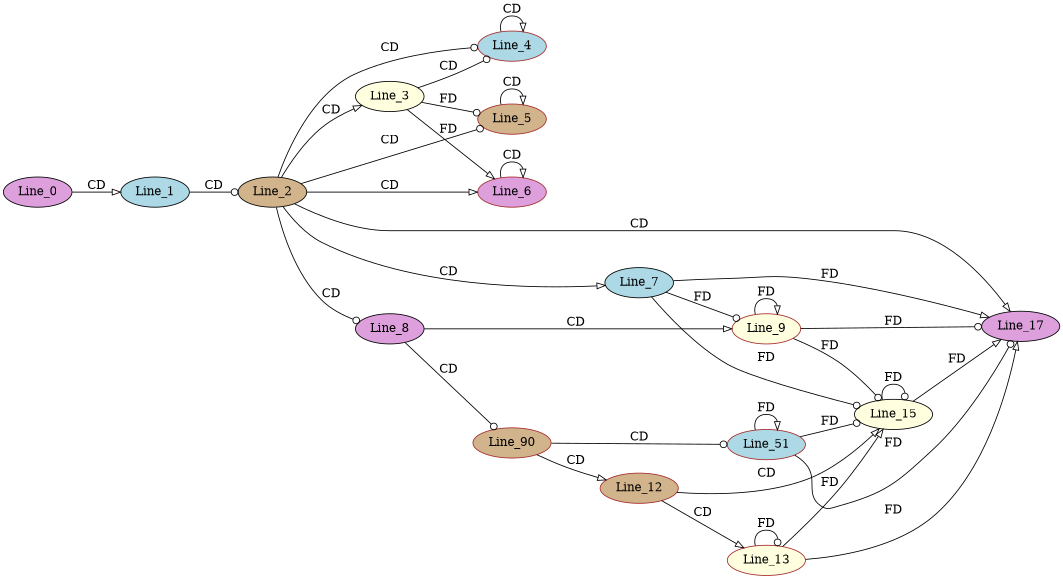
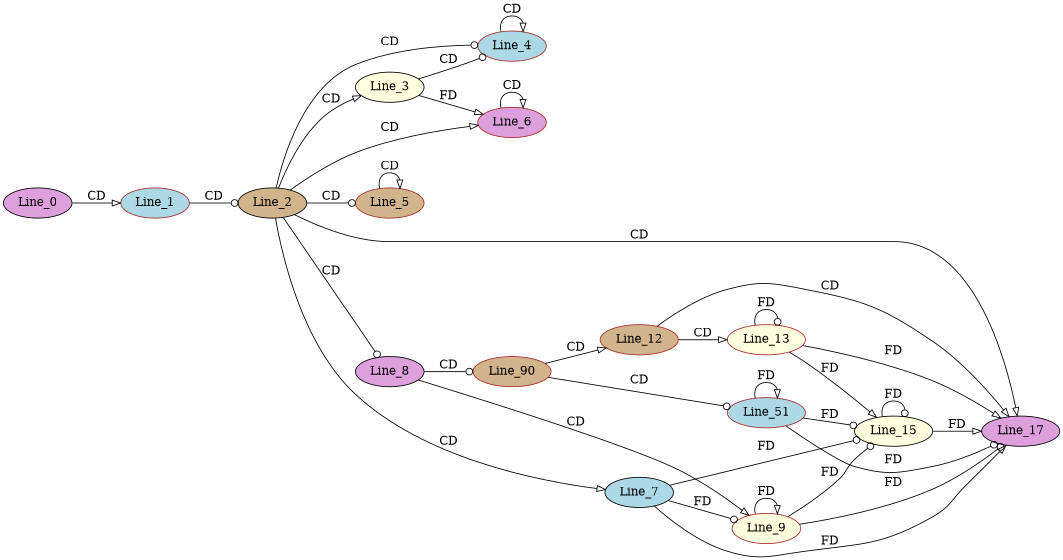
(447, 107) -> none
(155, 192) -> (155, 203)
(782, 486) -> (844, 298)
